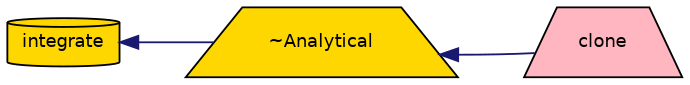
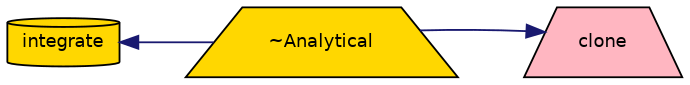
(497, 54) -> (473, 30)
